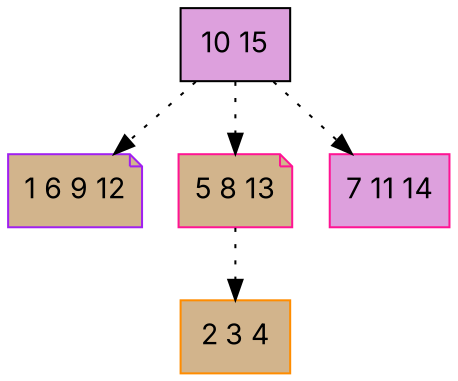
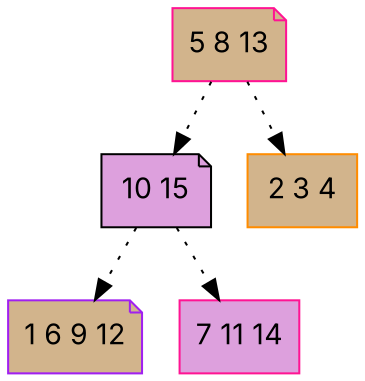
(235, 45) -> (156, 191)
(235, 108) -> (197, 109)
